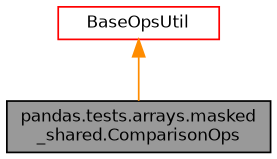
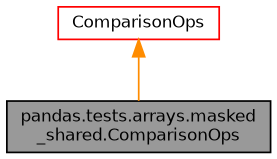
(139, 23) -> (139, 23)
